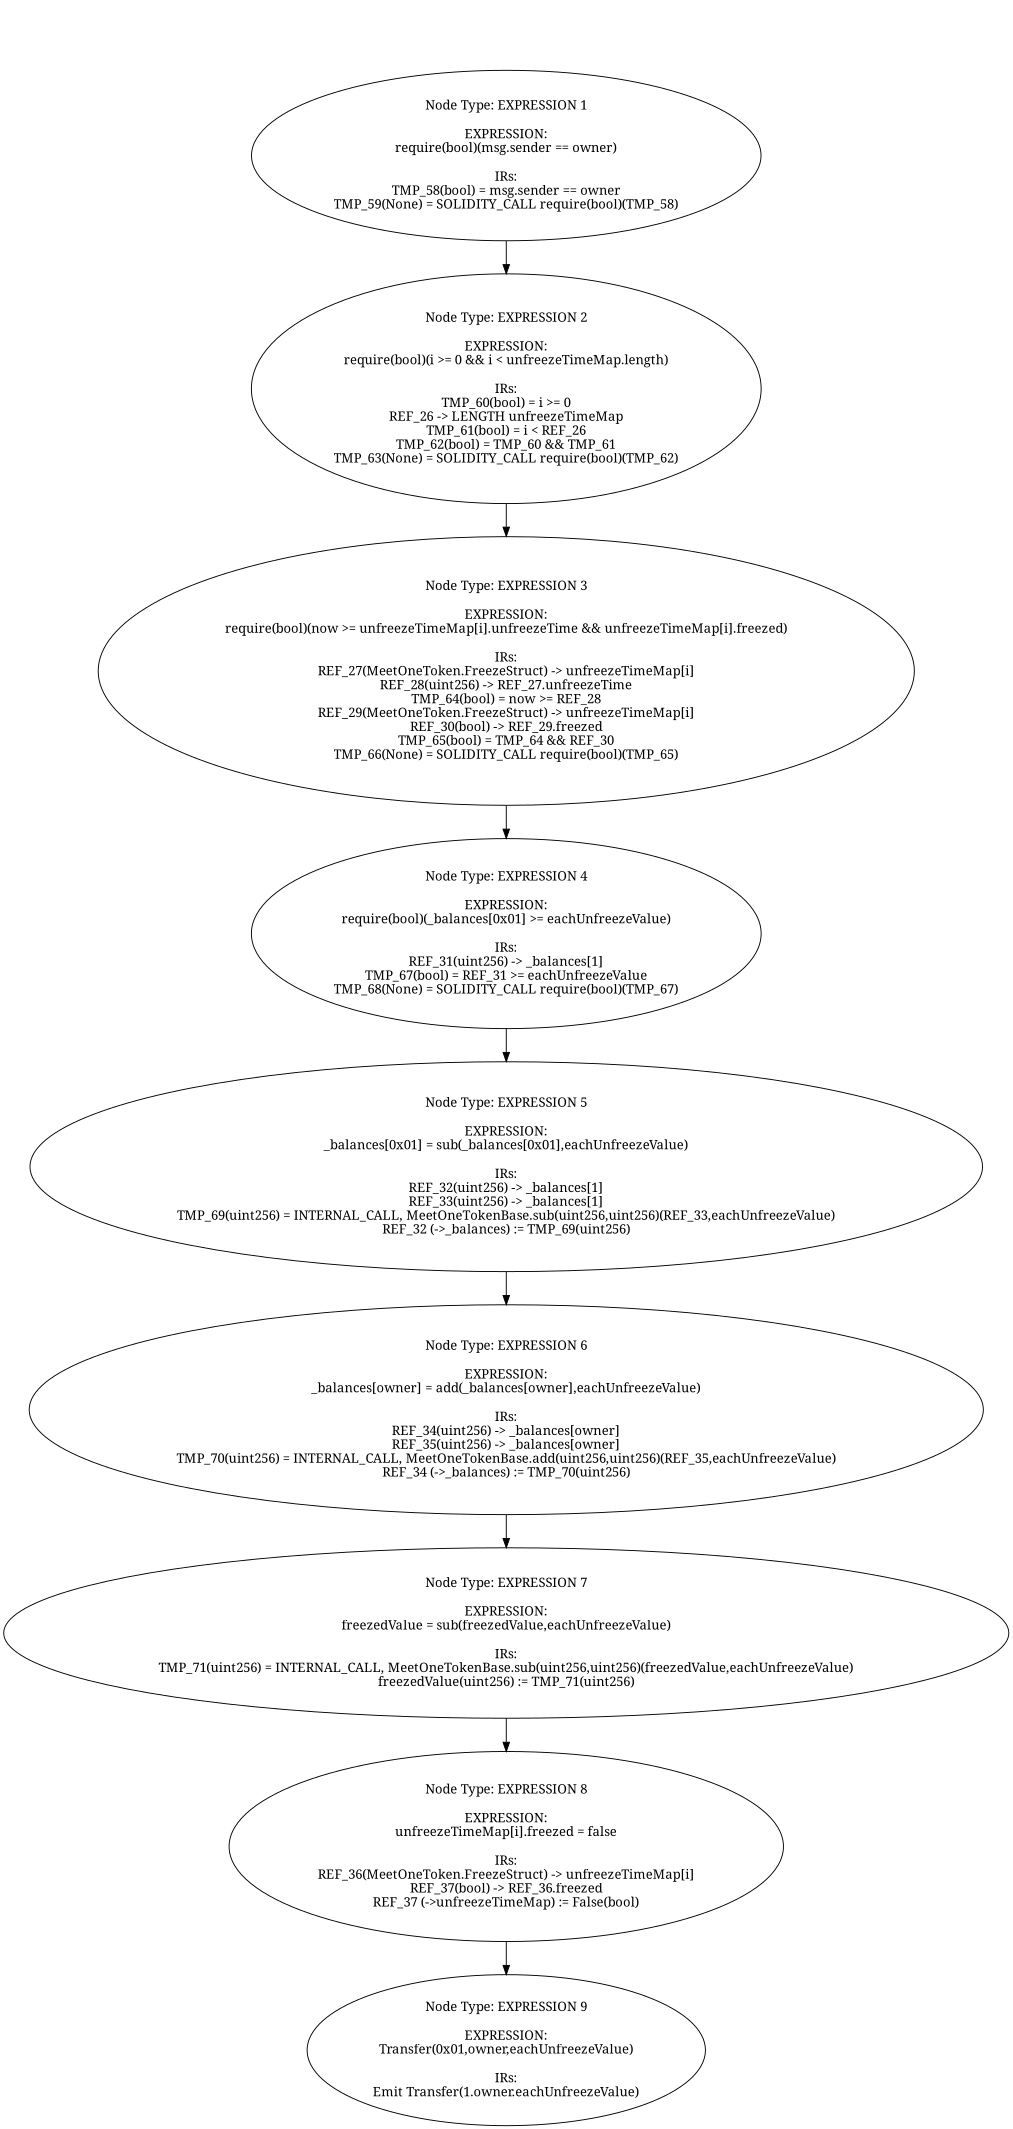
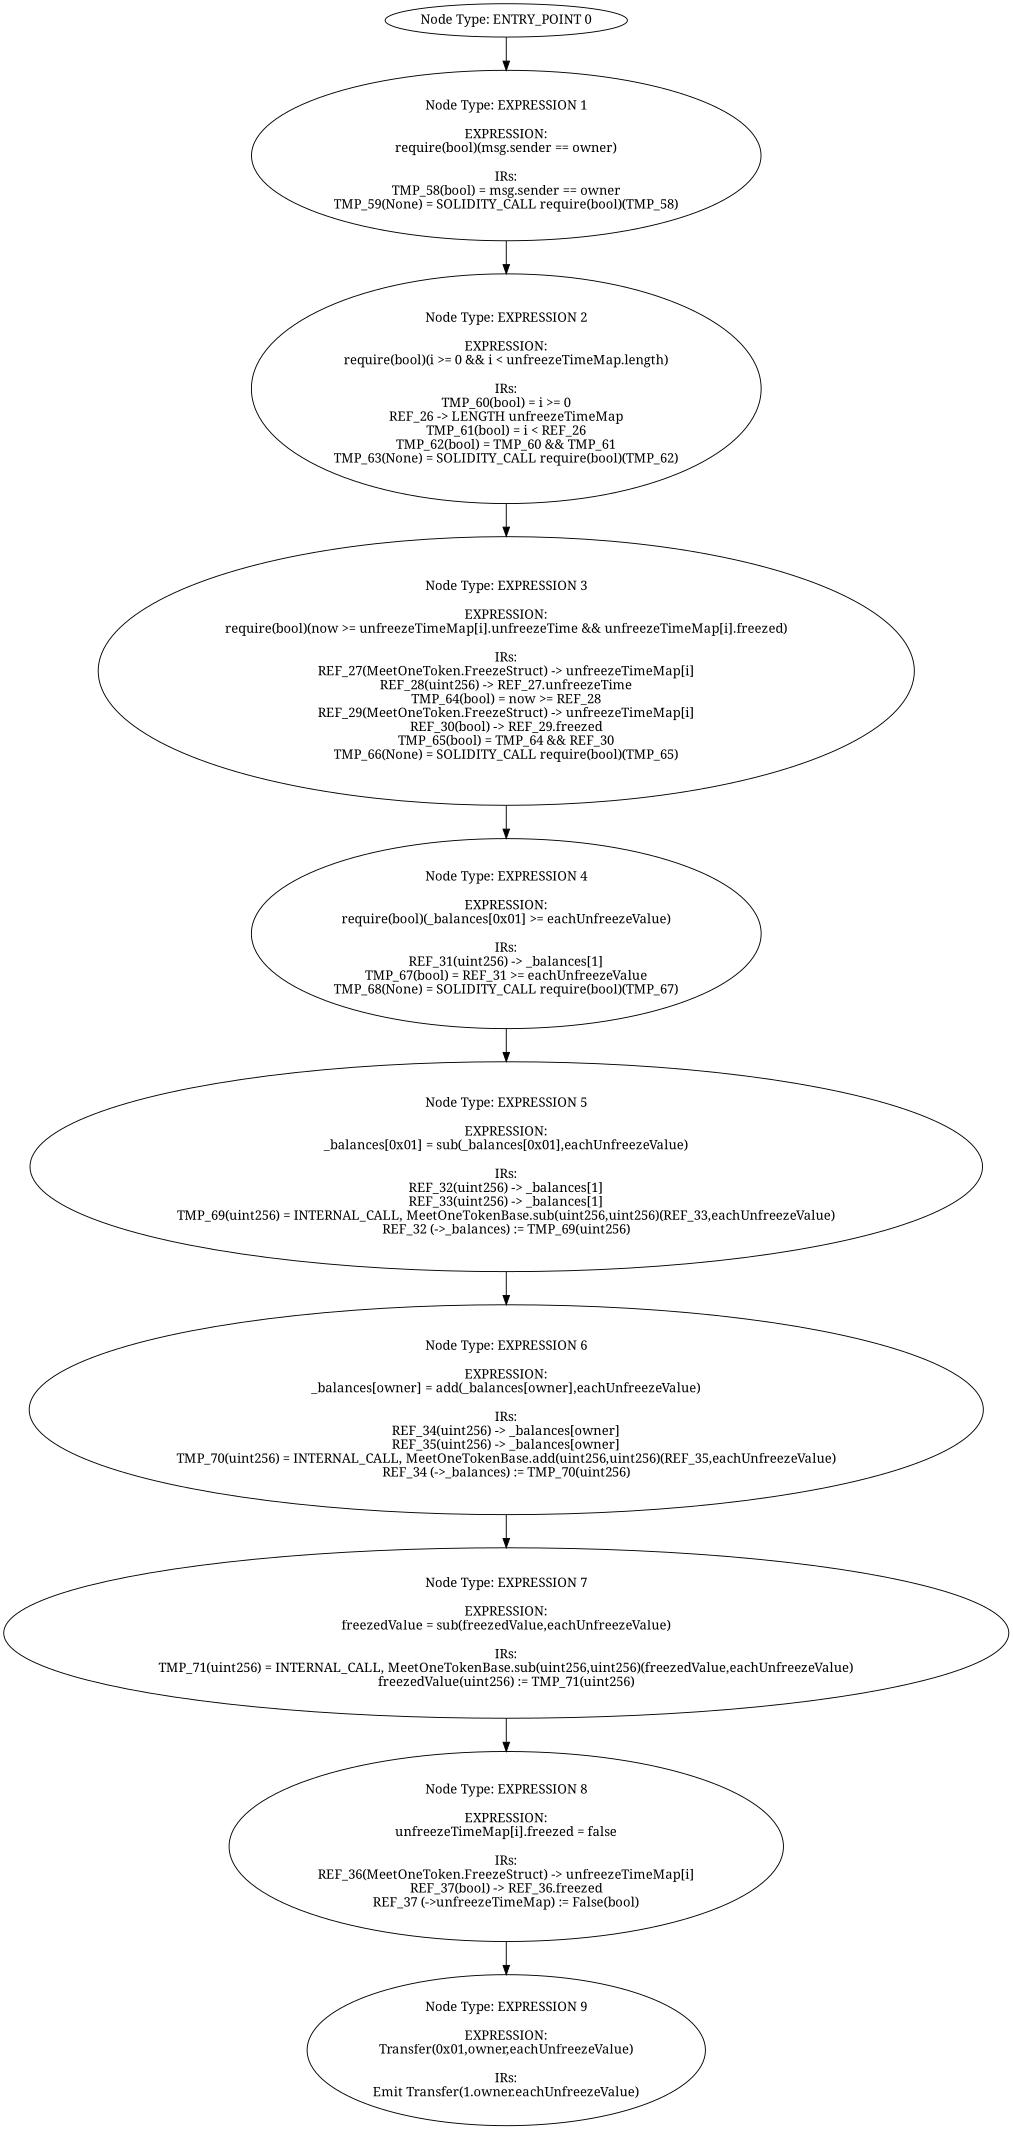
none -> (506, 20)
